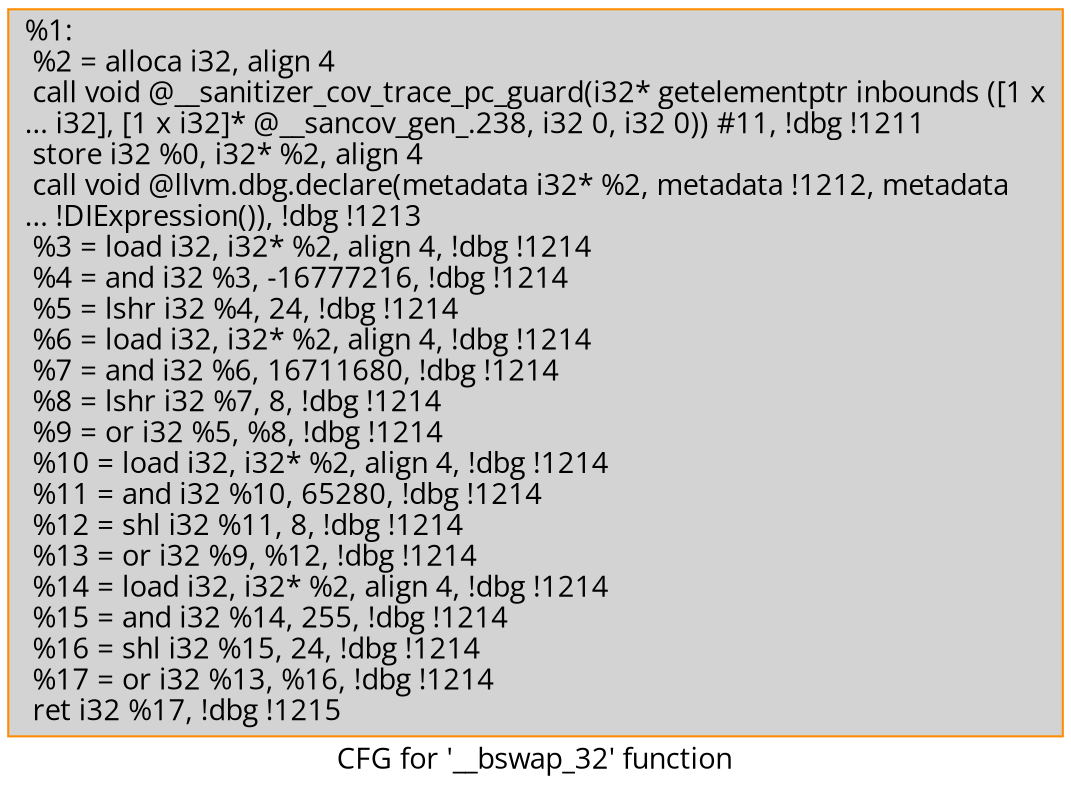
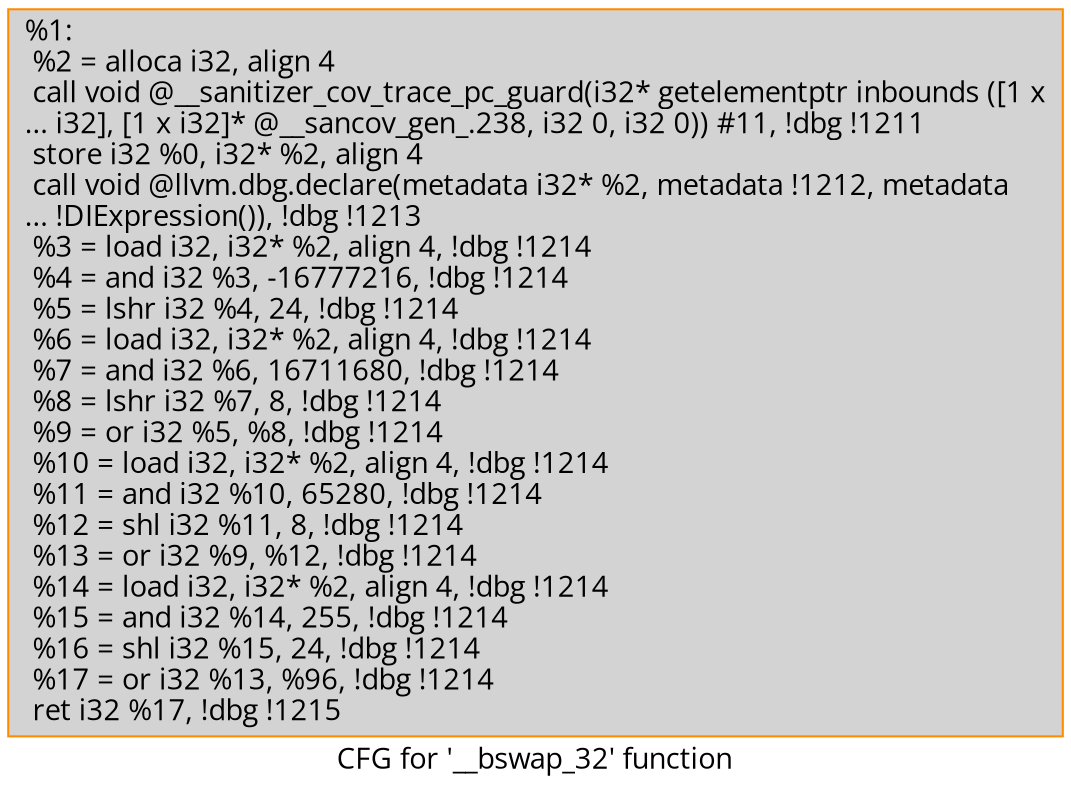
(261, 681) -> (261, 681)
